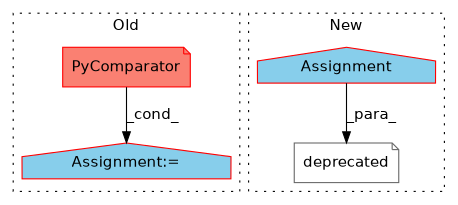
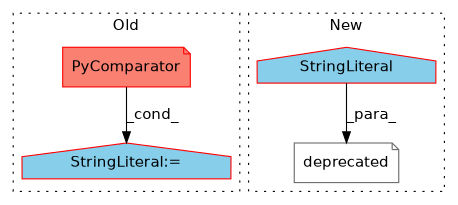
(346, 67) -> (346, 67)
(127, 163) -> (127, 163)
